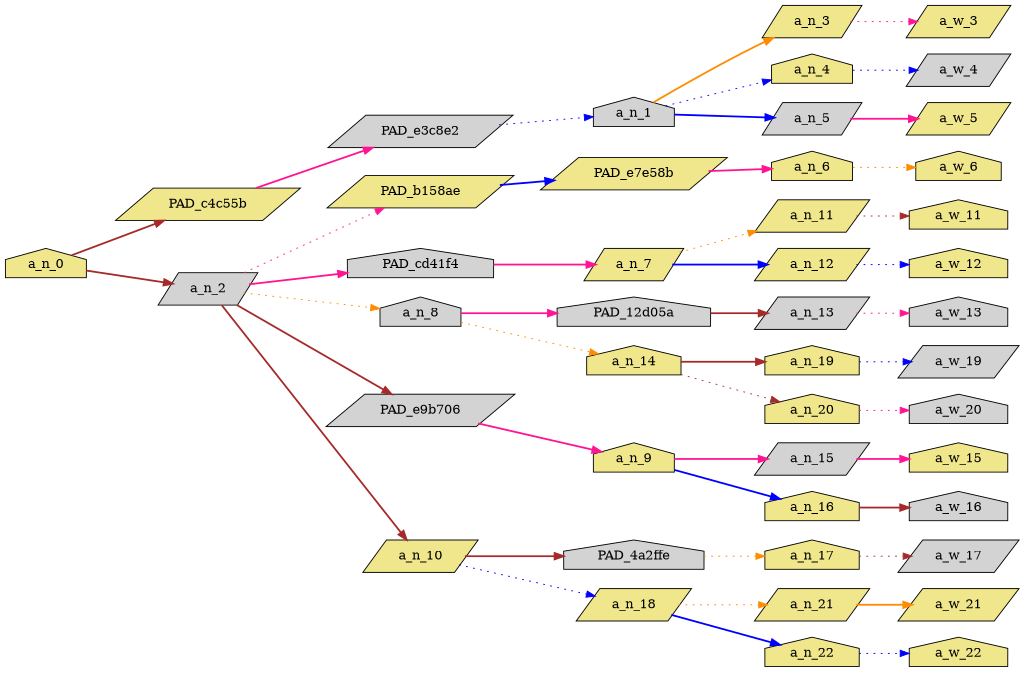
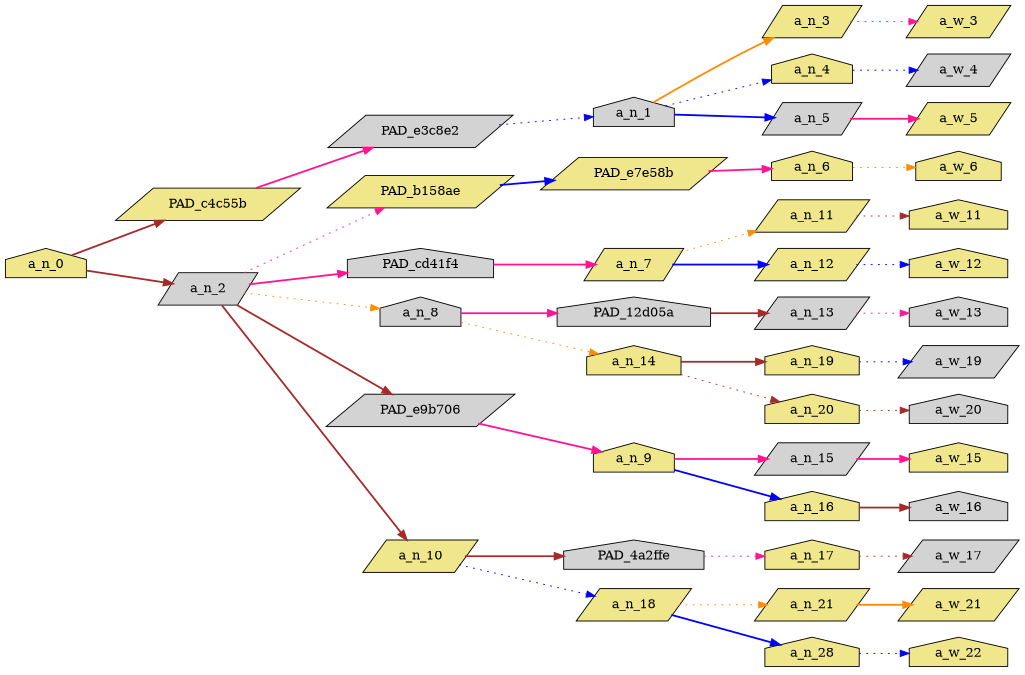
(880, 410) -> (880, 410)
(730, 556) -> (730, 556)
(812, 653) -> (812, 653)
